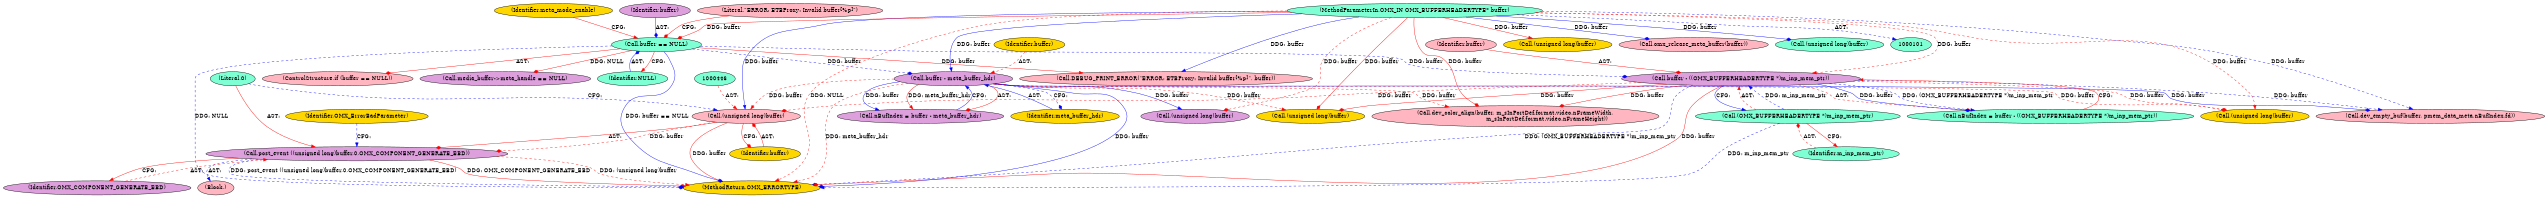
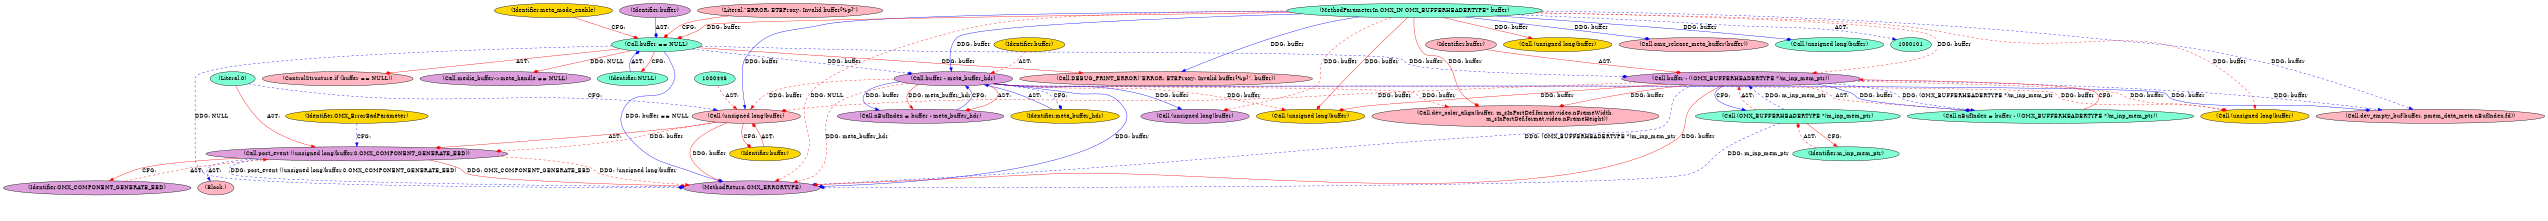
(603, 27) -> (603, 27)
(752, 188) -> (752, 188)
